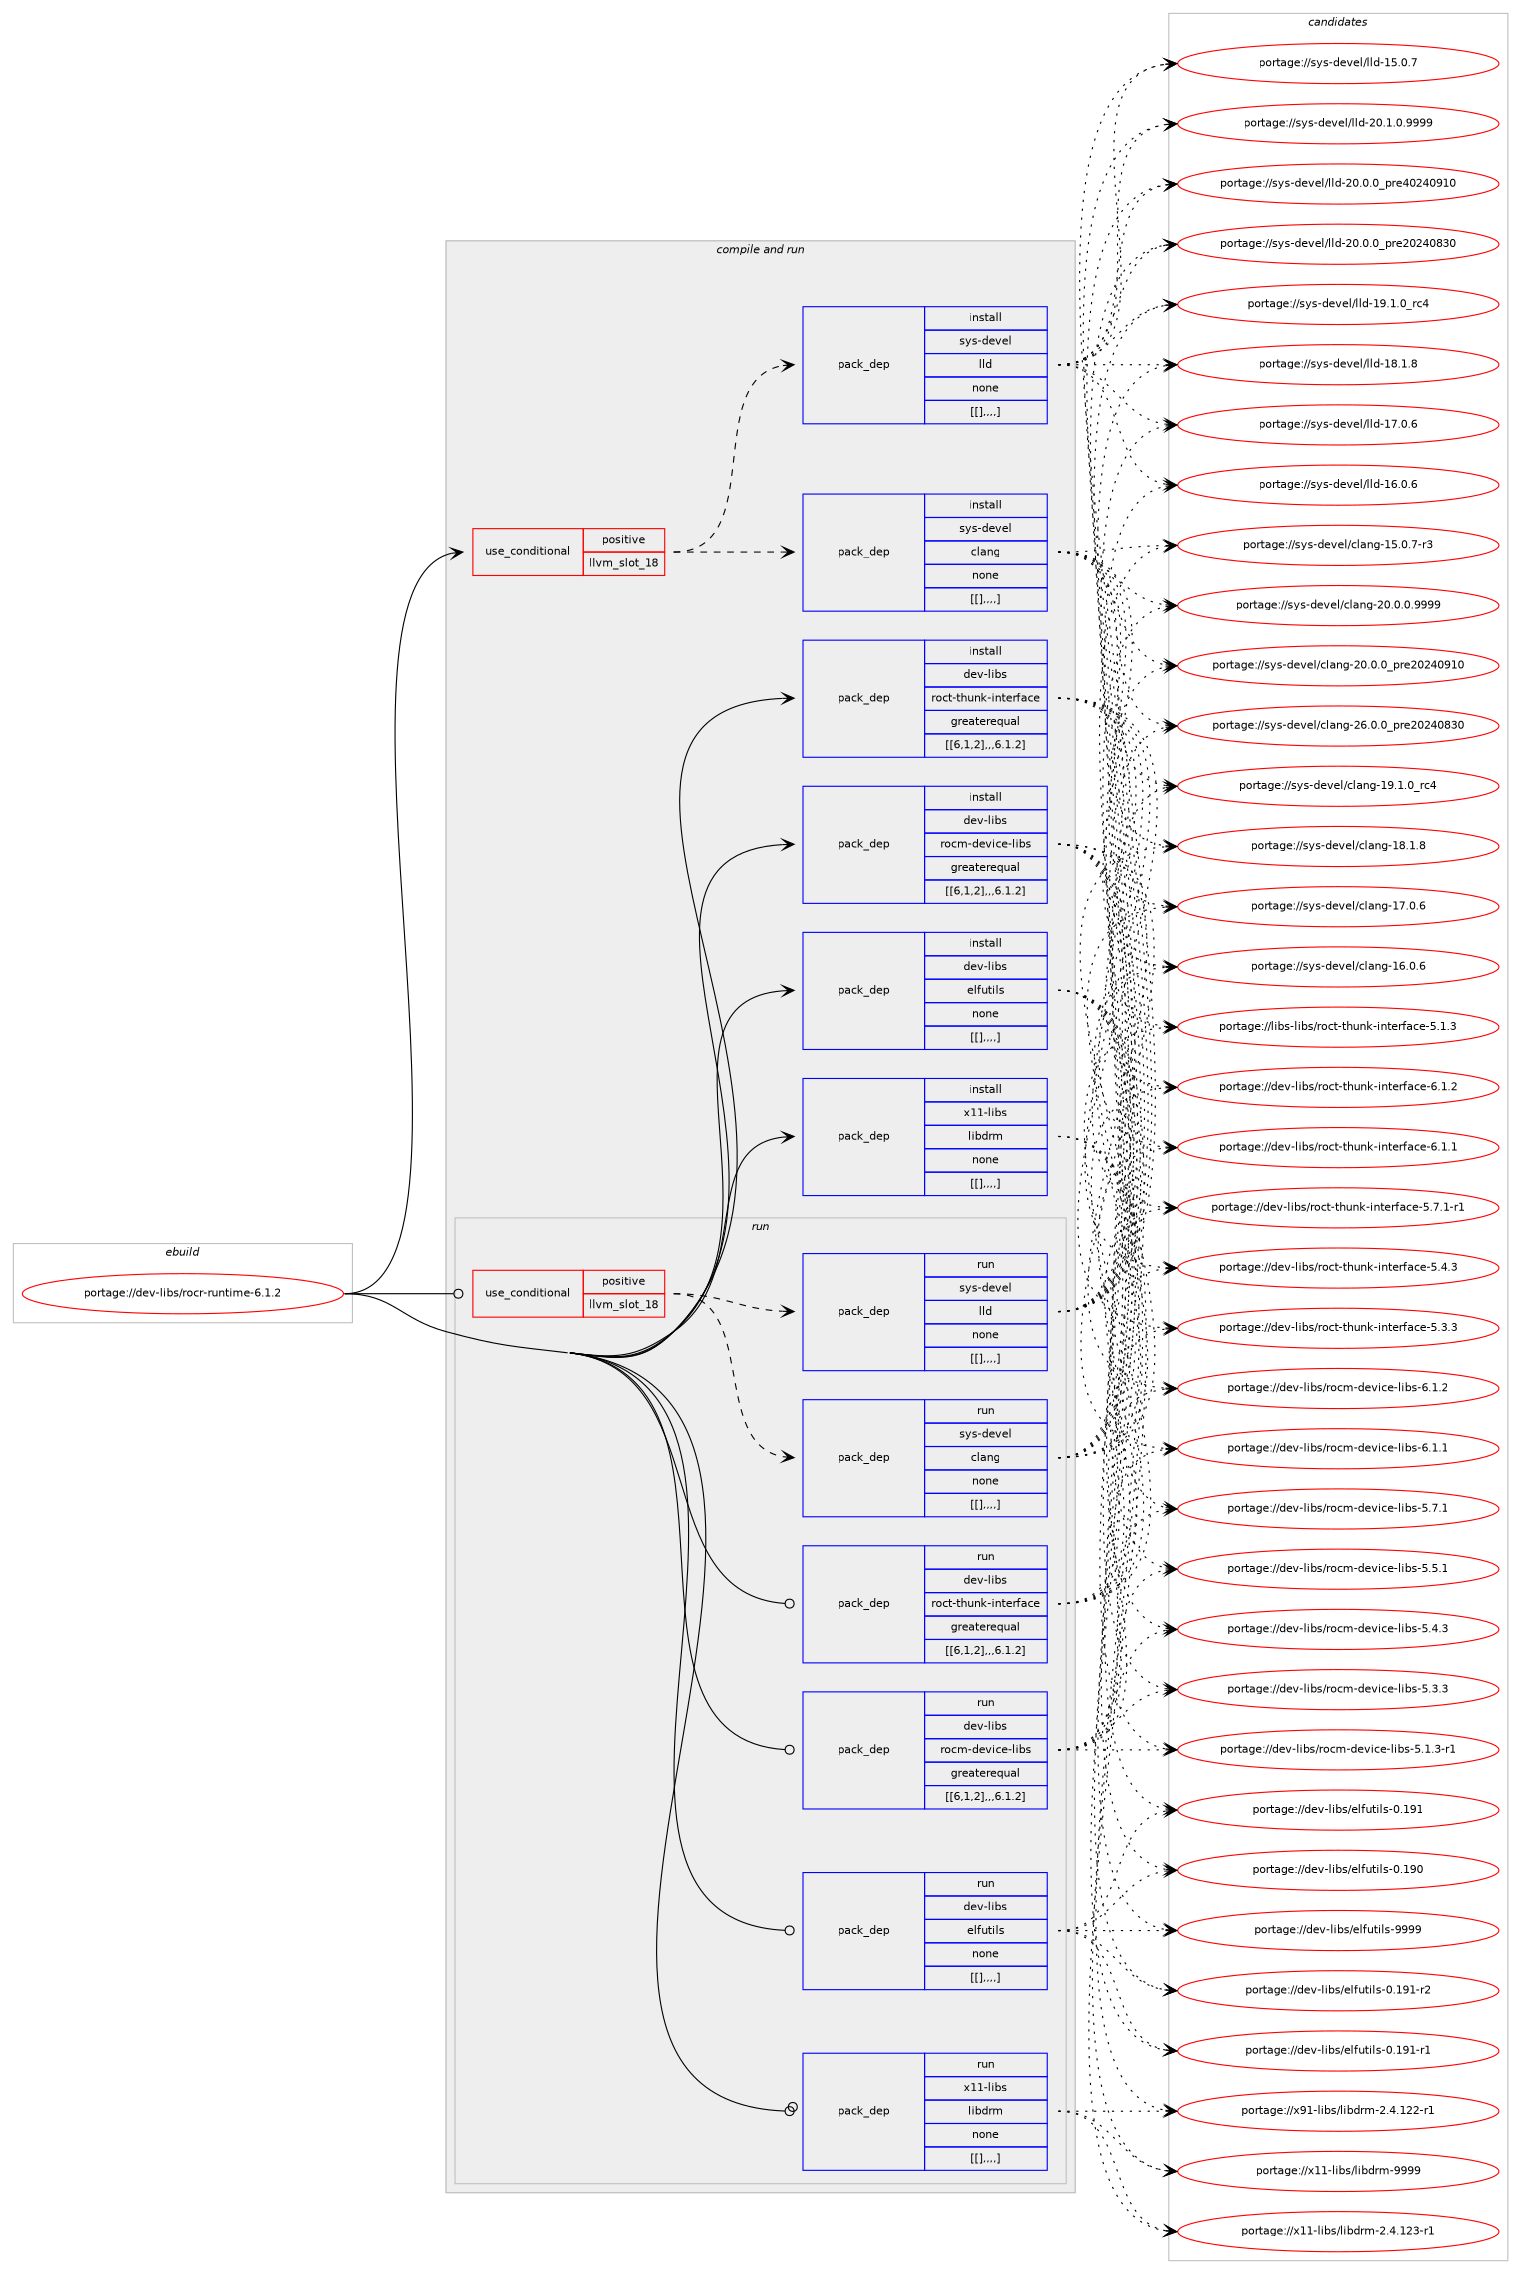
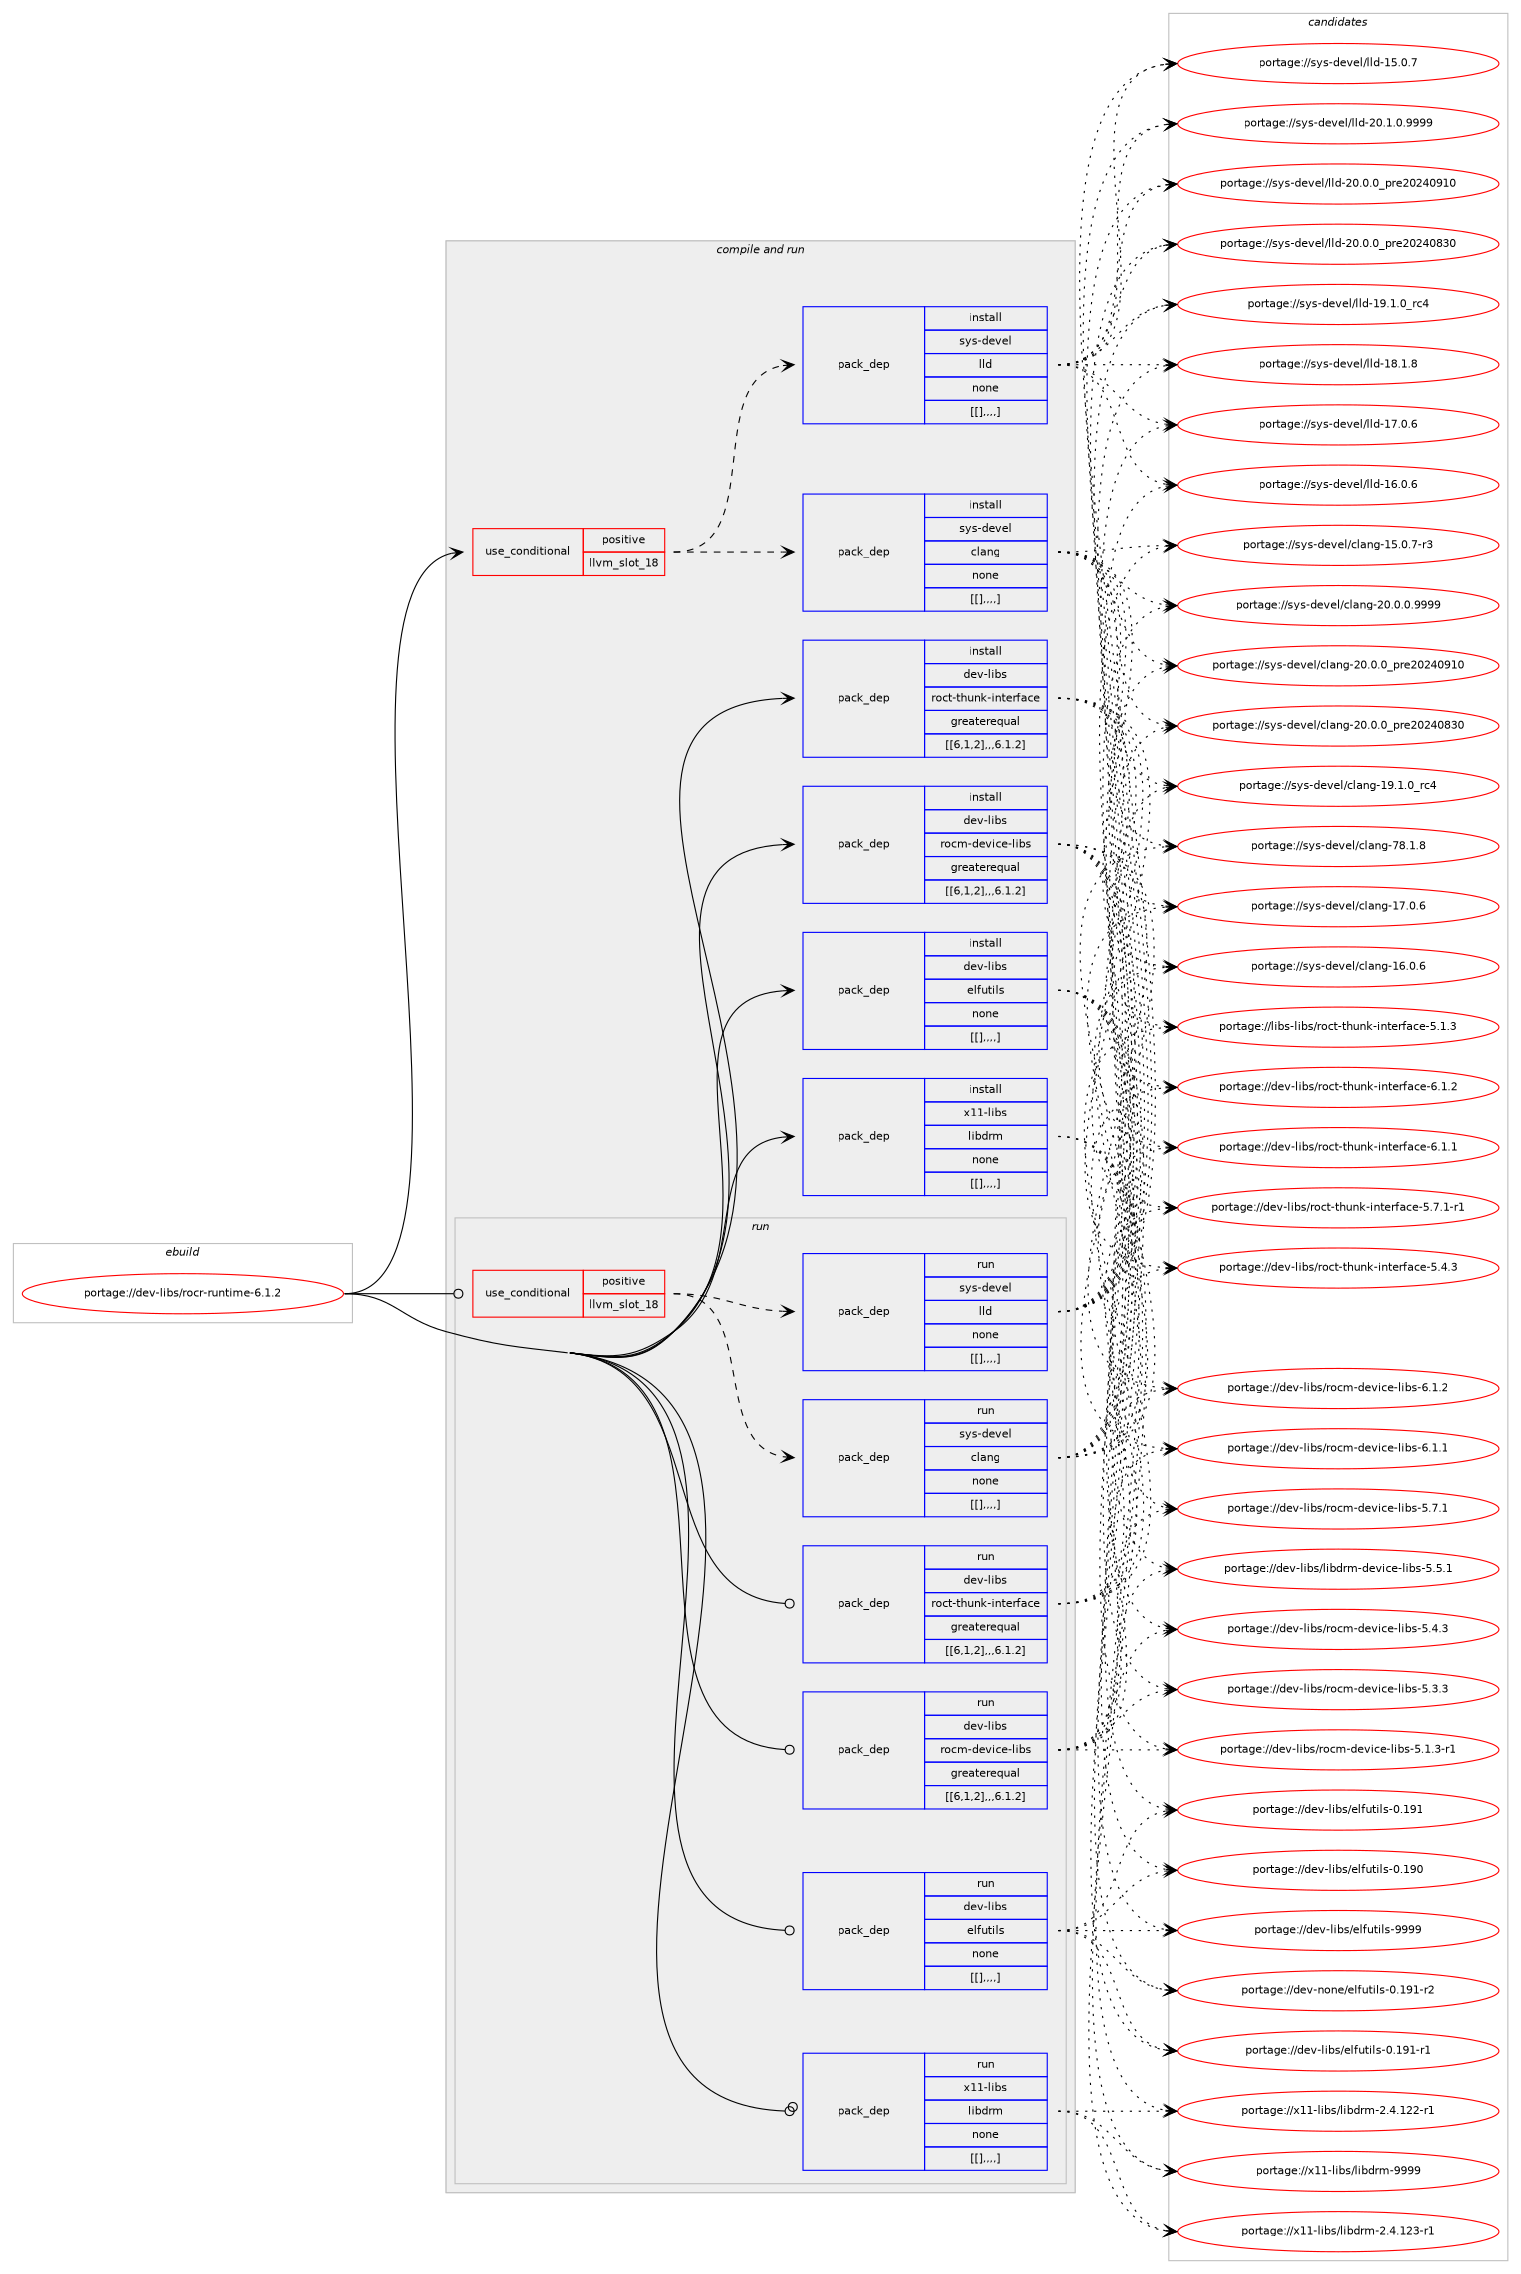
(1338, 184) -> (1338, 184)
(1338, 726) -> (1338, 726)
(1338, 846) -> (1338, 846)
(1338, 1328) -> none
(1338, 1569) -> (1338, 1569)
(1338, 1991) -> (1338, 1991)
(1338, 2111) -> (1338, 2111)
